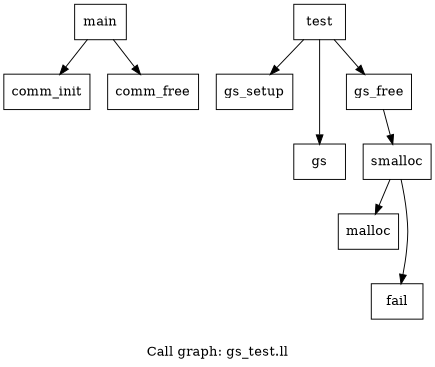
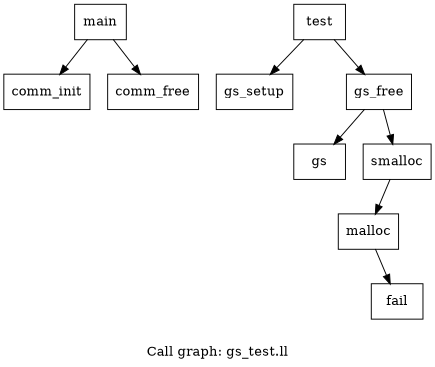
(320, 87) -> (352, 123)
(408, 227) -> (381, 262)
